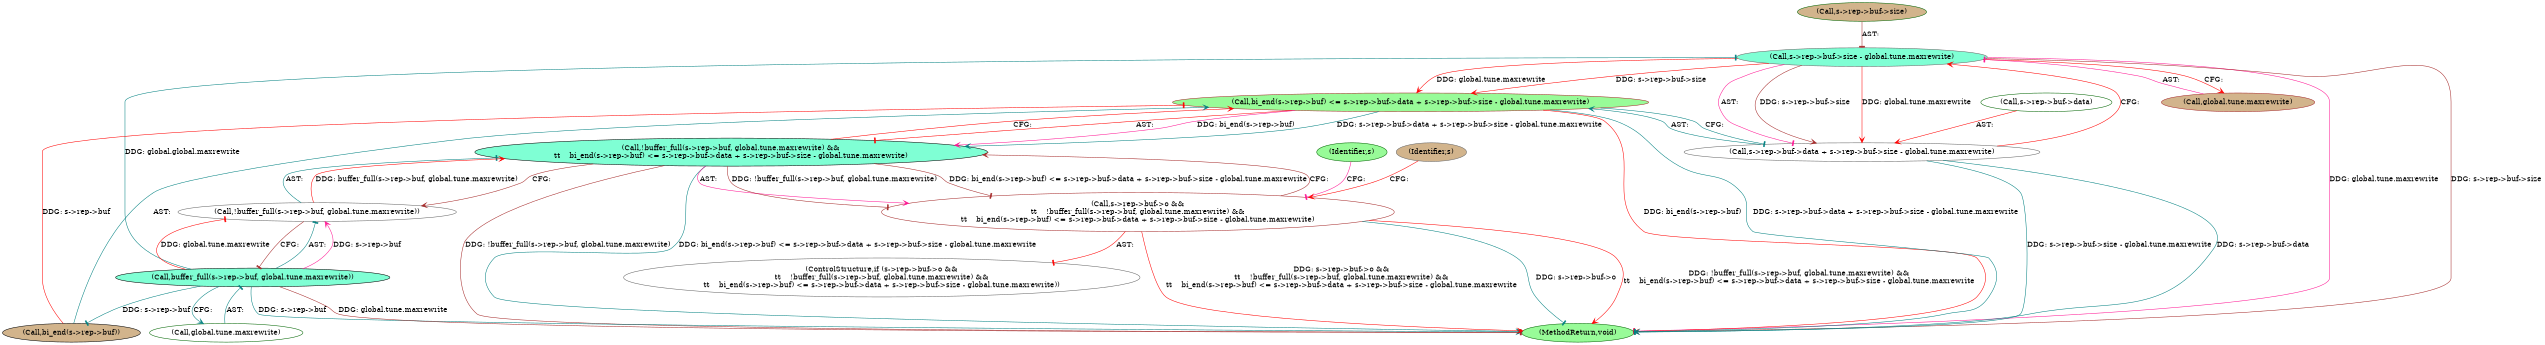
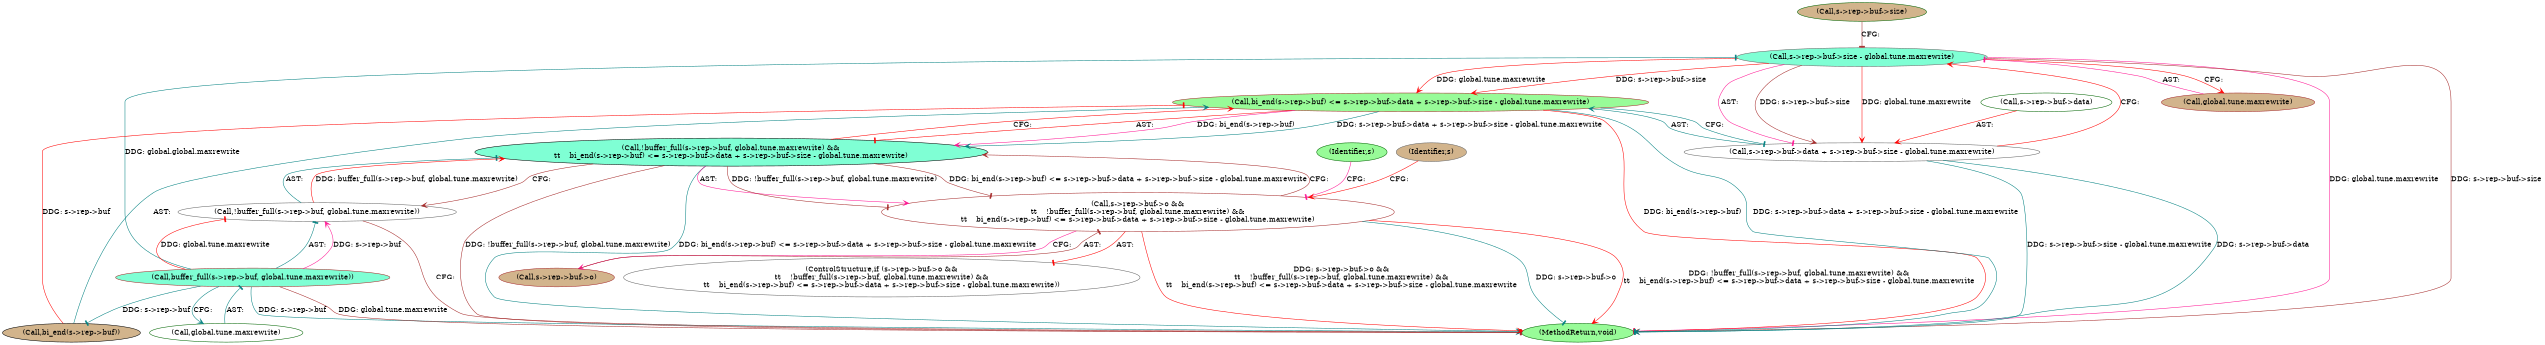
(1872, 35) -> (1872, 35)
(280, 241) -> (919, 329)
(253, 277) -> (253, 277)
none -> (557, 277)
